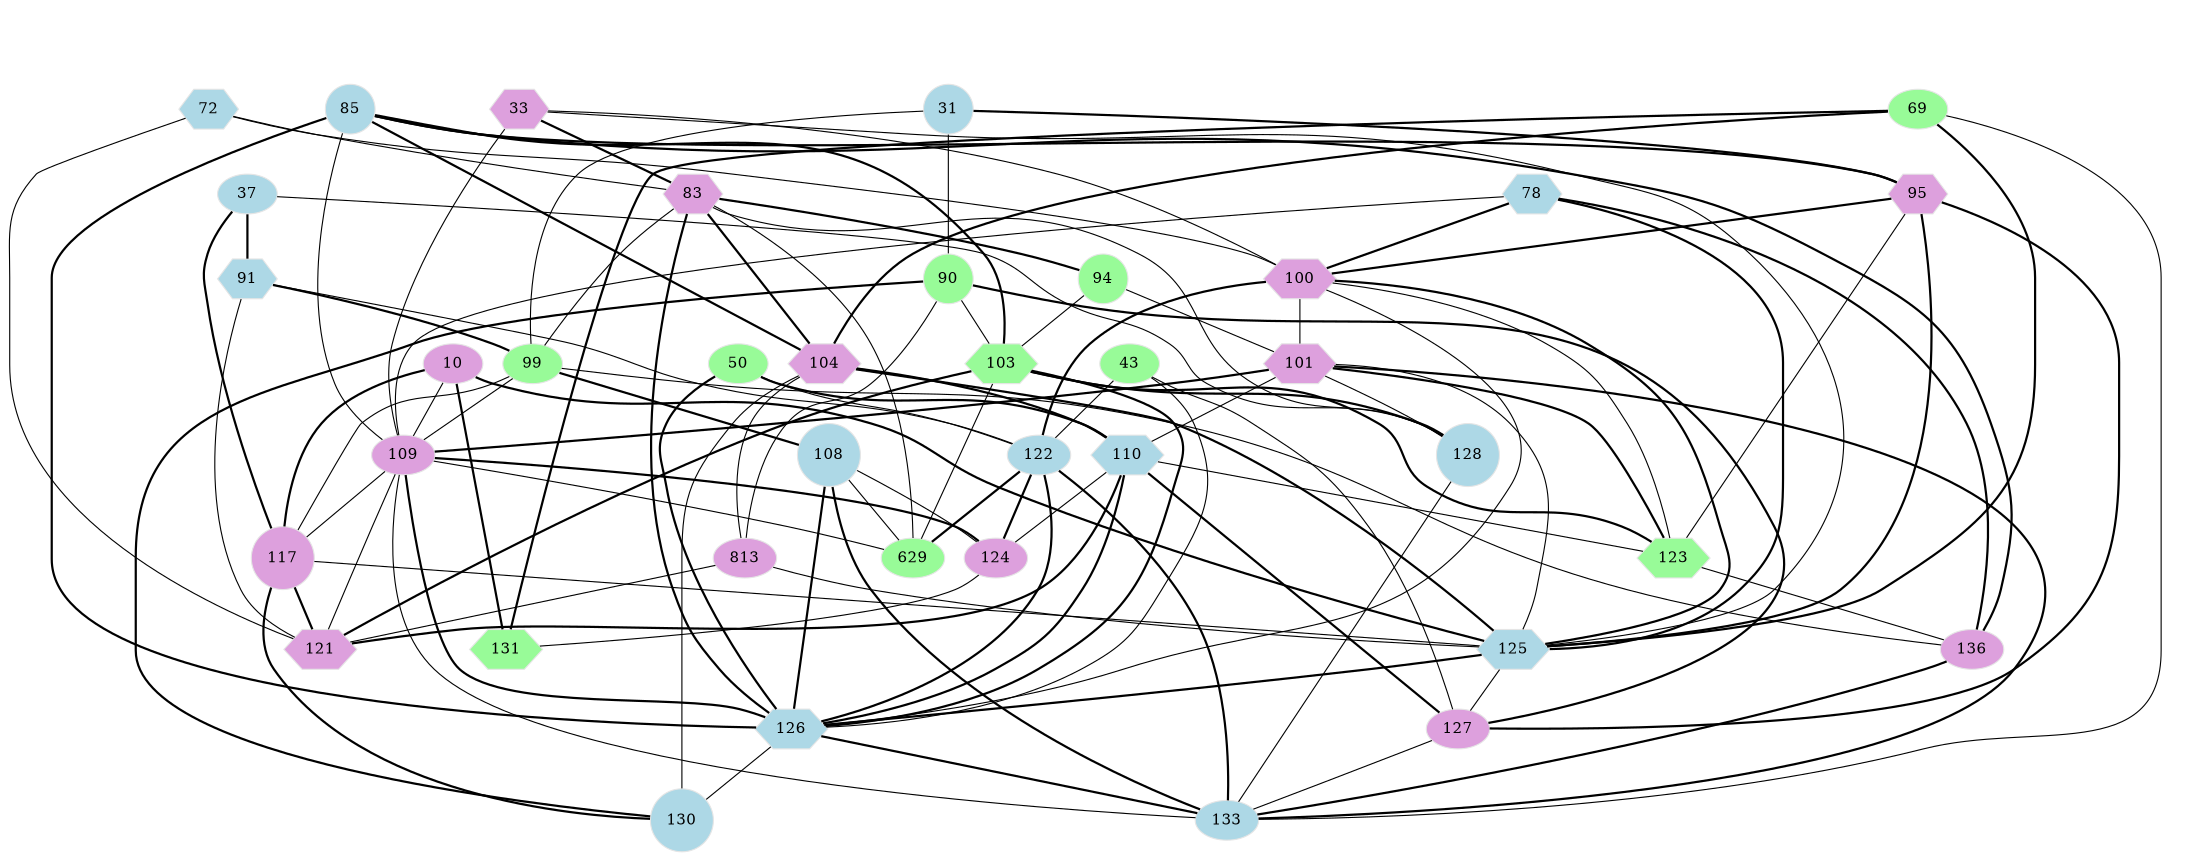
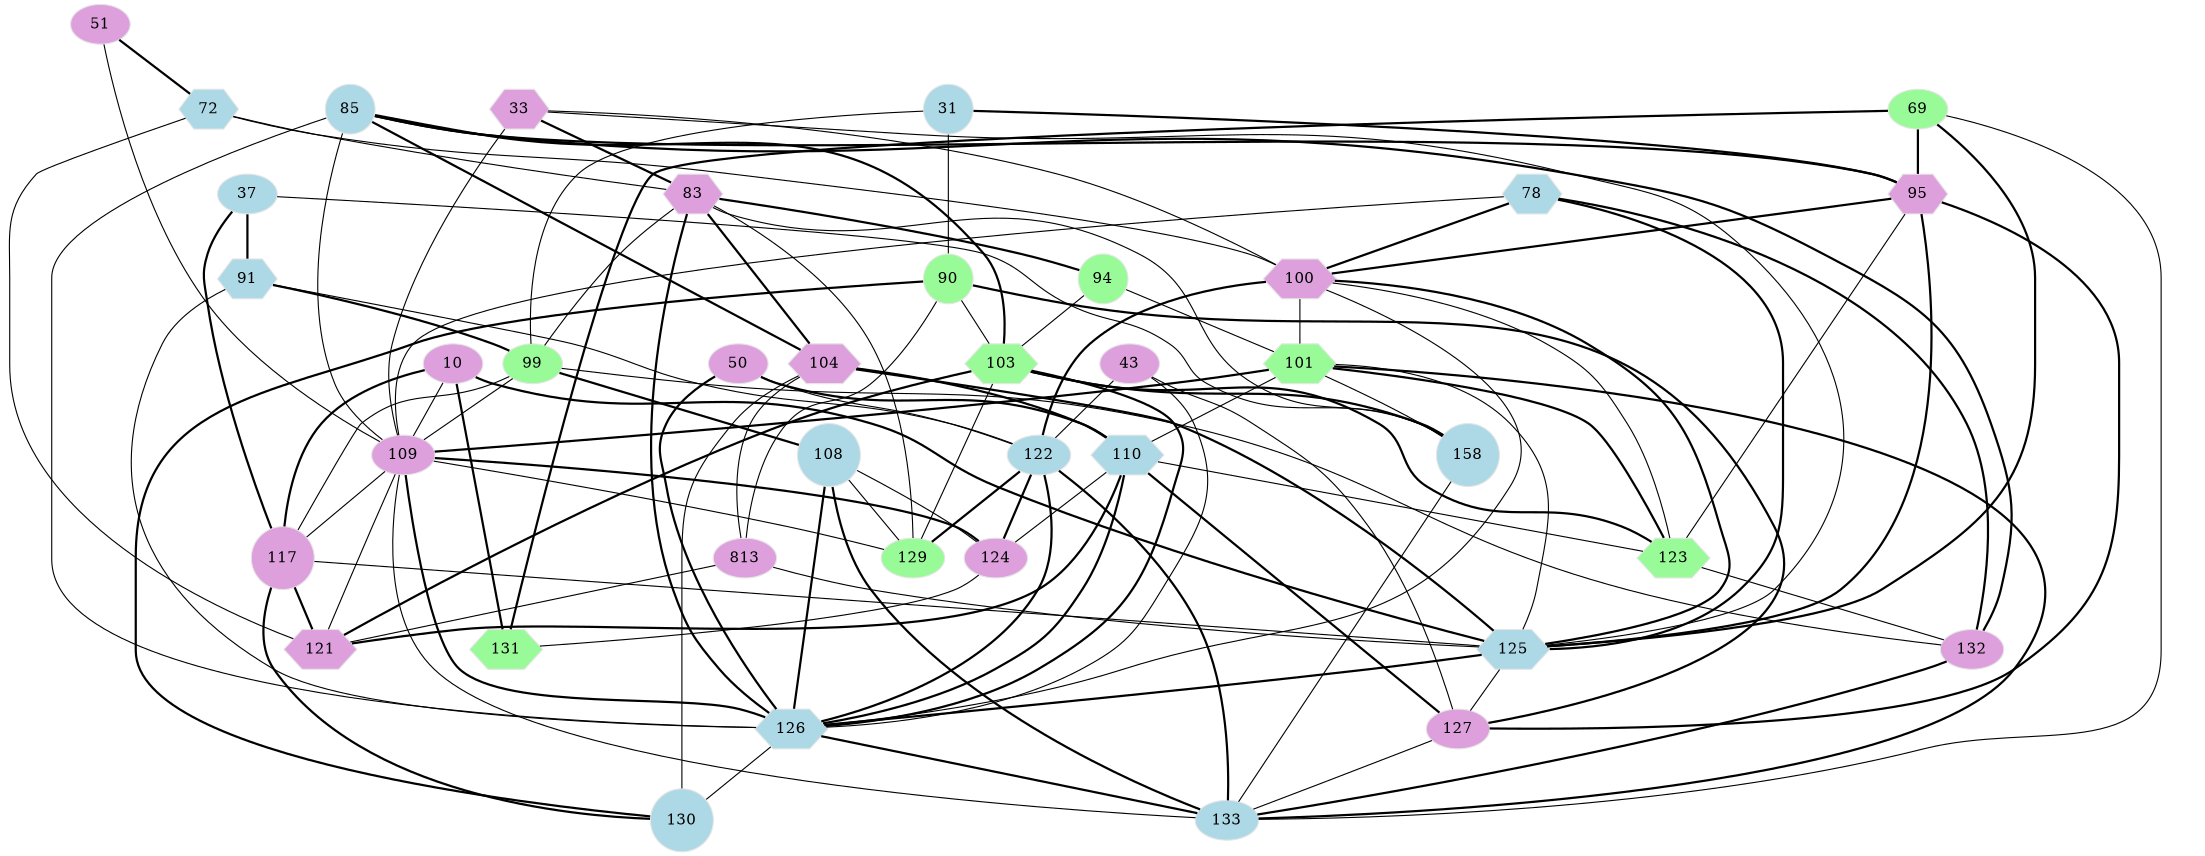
none -> (100, 24)
(1335, 158) -> (1918, 152)
(738, 364) -> (738, 364)
(1130, 364) -> (1130, 364)
(1300, 364) -> (1300, 364)
(1468, 455) -> (1468, 455)
(216, 481) -> (261, 661)
(913, 558) -> (913, 558)
(91, 617) -> (91, 617)
(1972, 649) -> (1972, 649)
